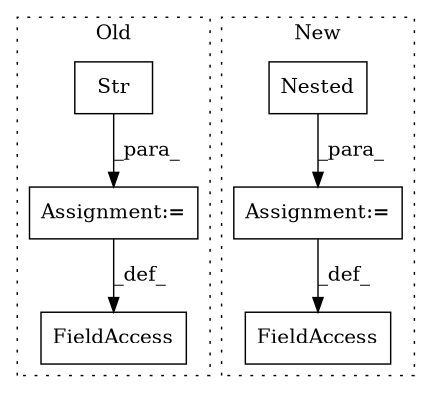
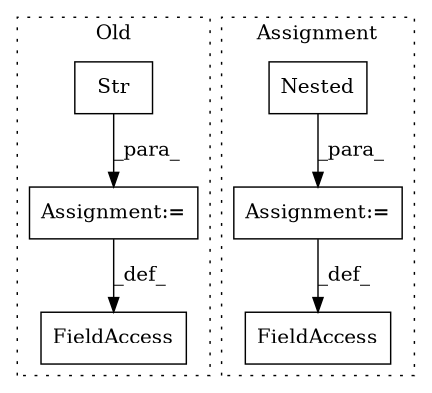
(318, 34) -> (318, 34)
